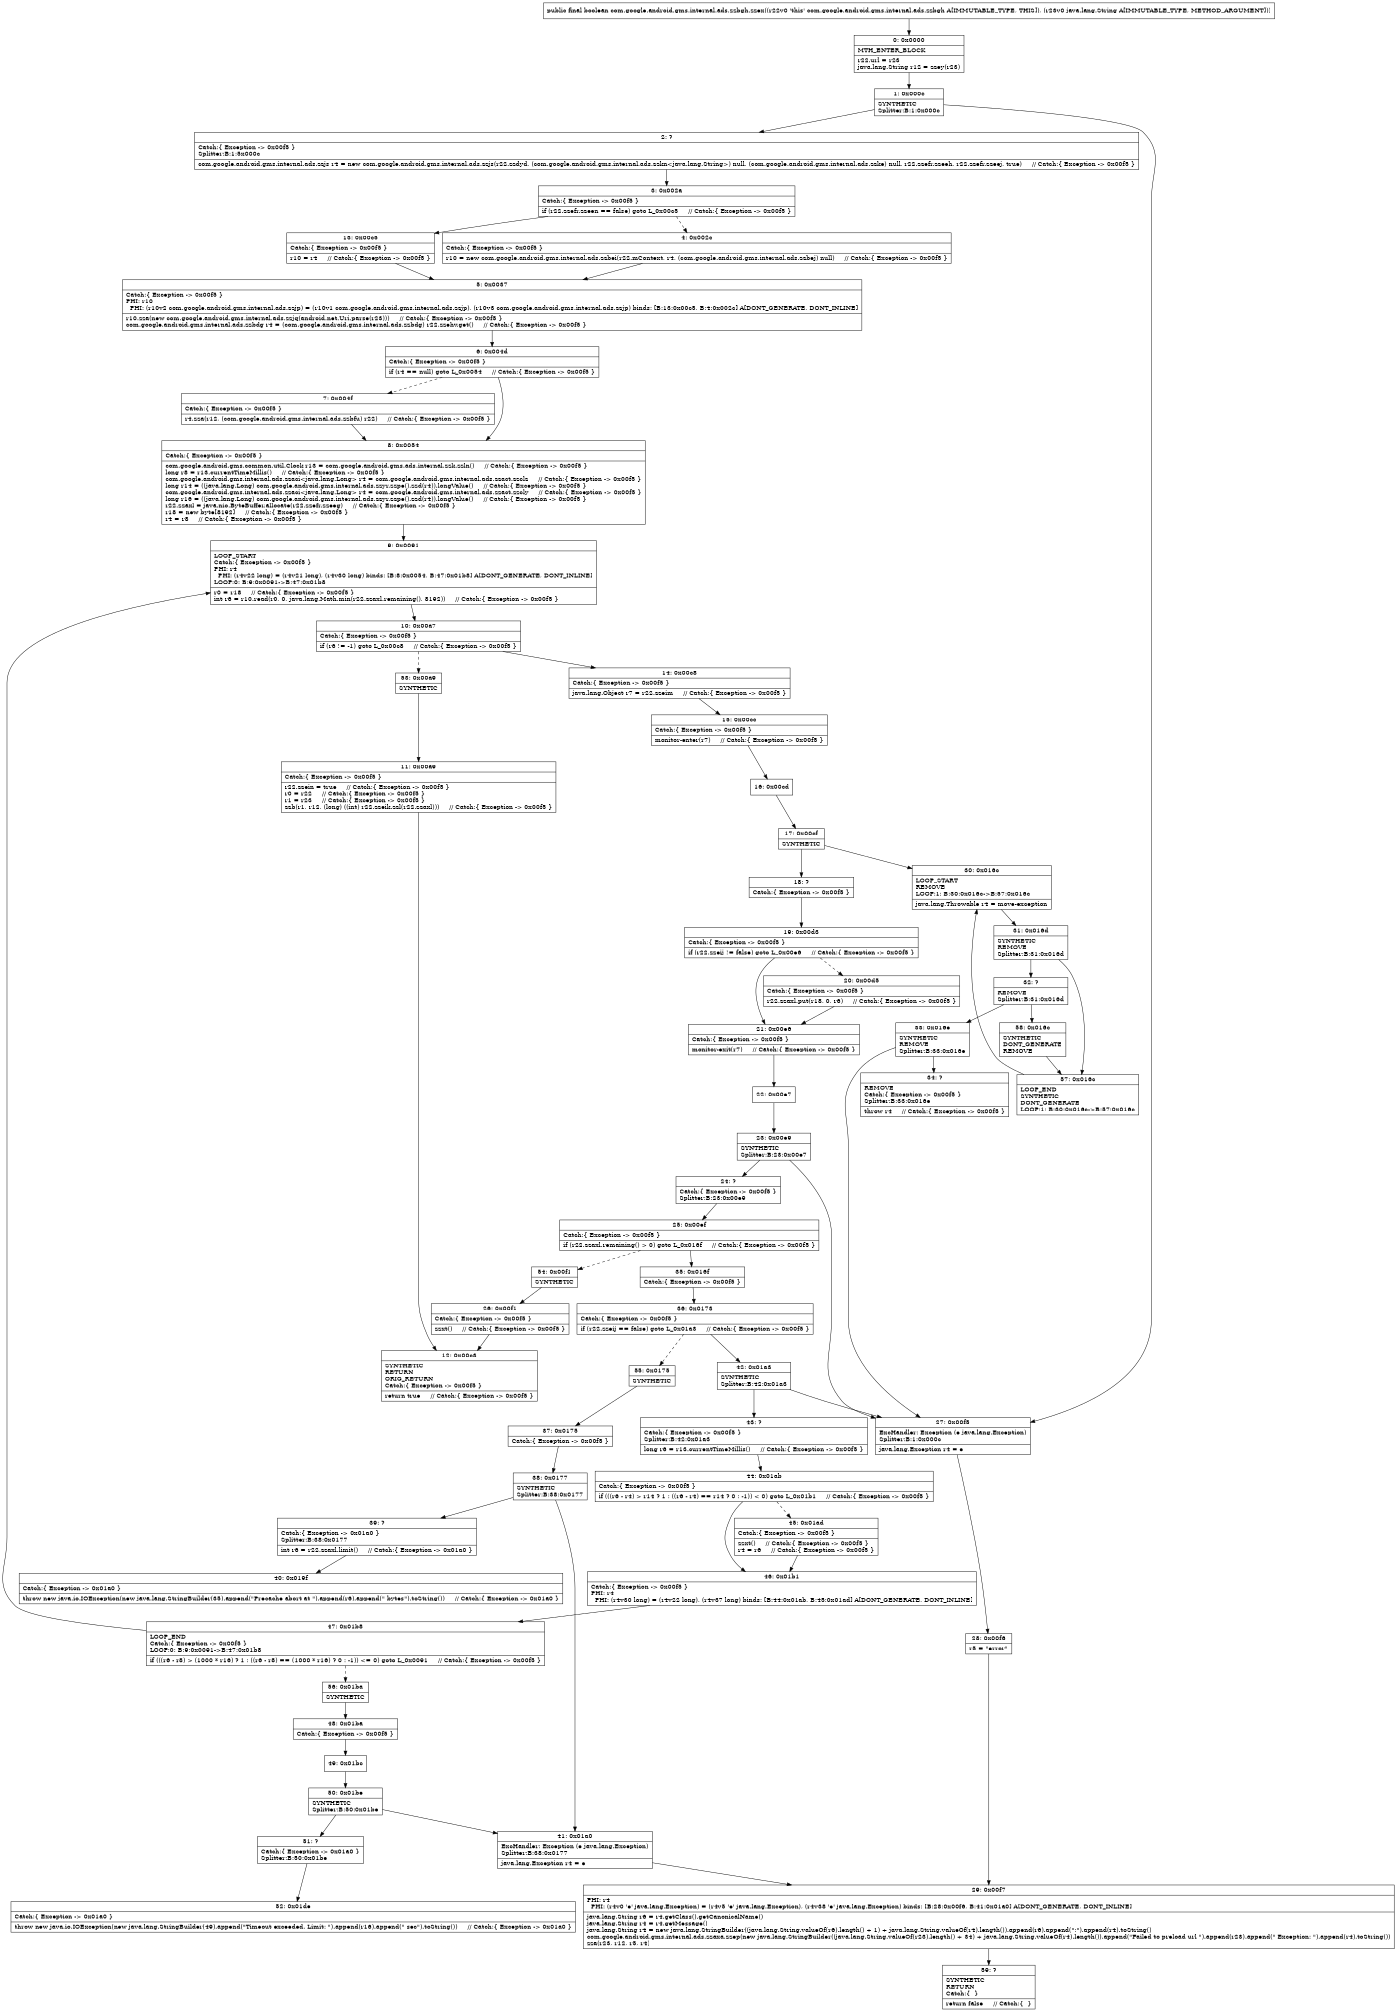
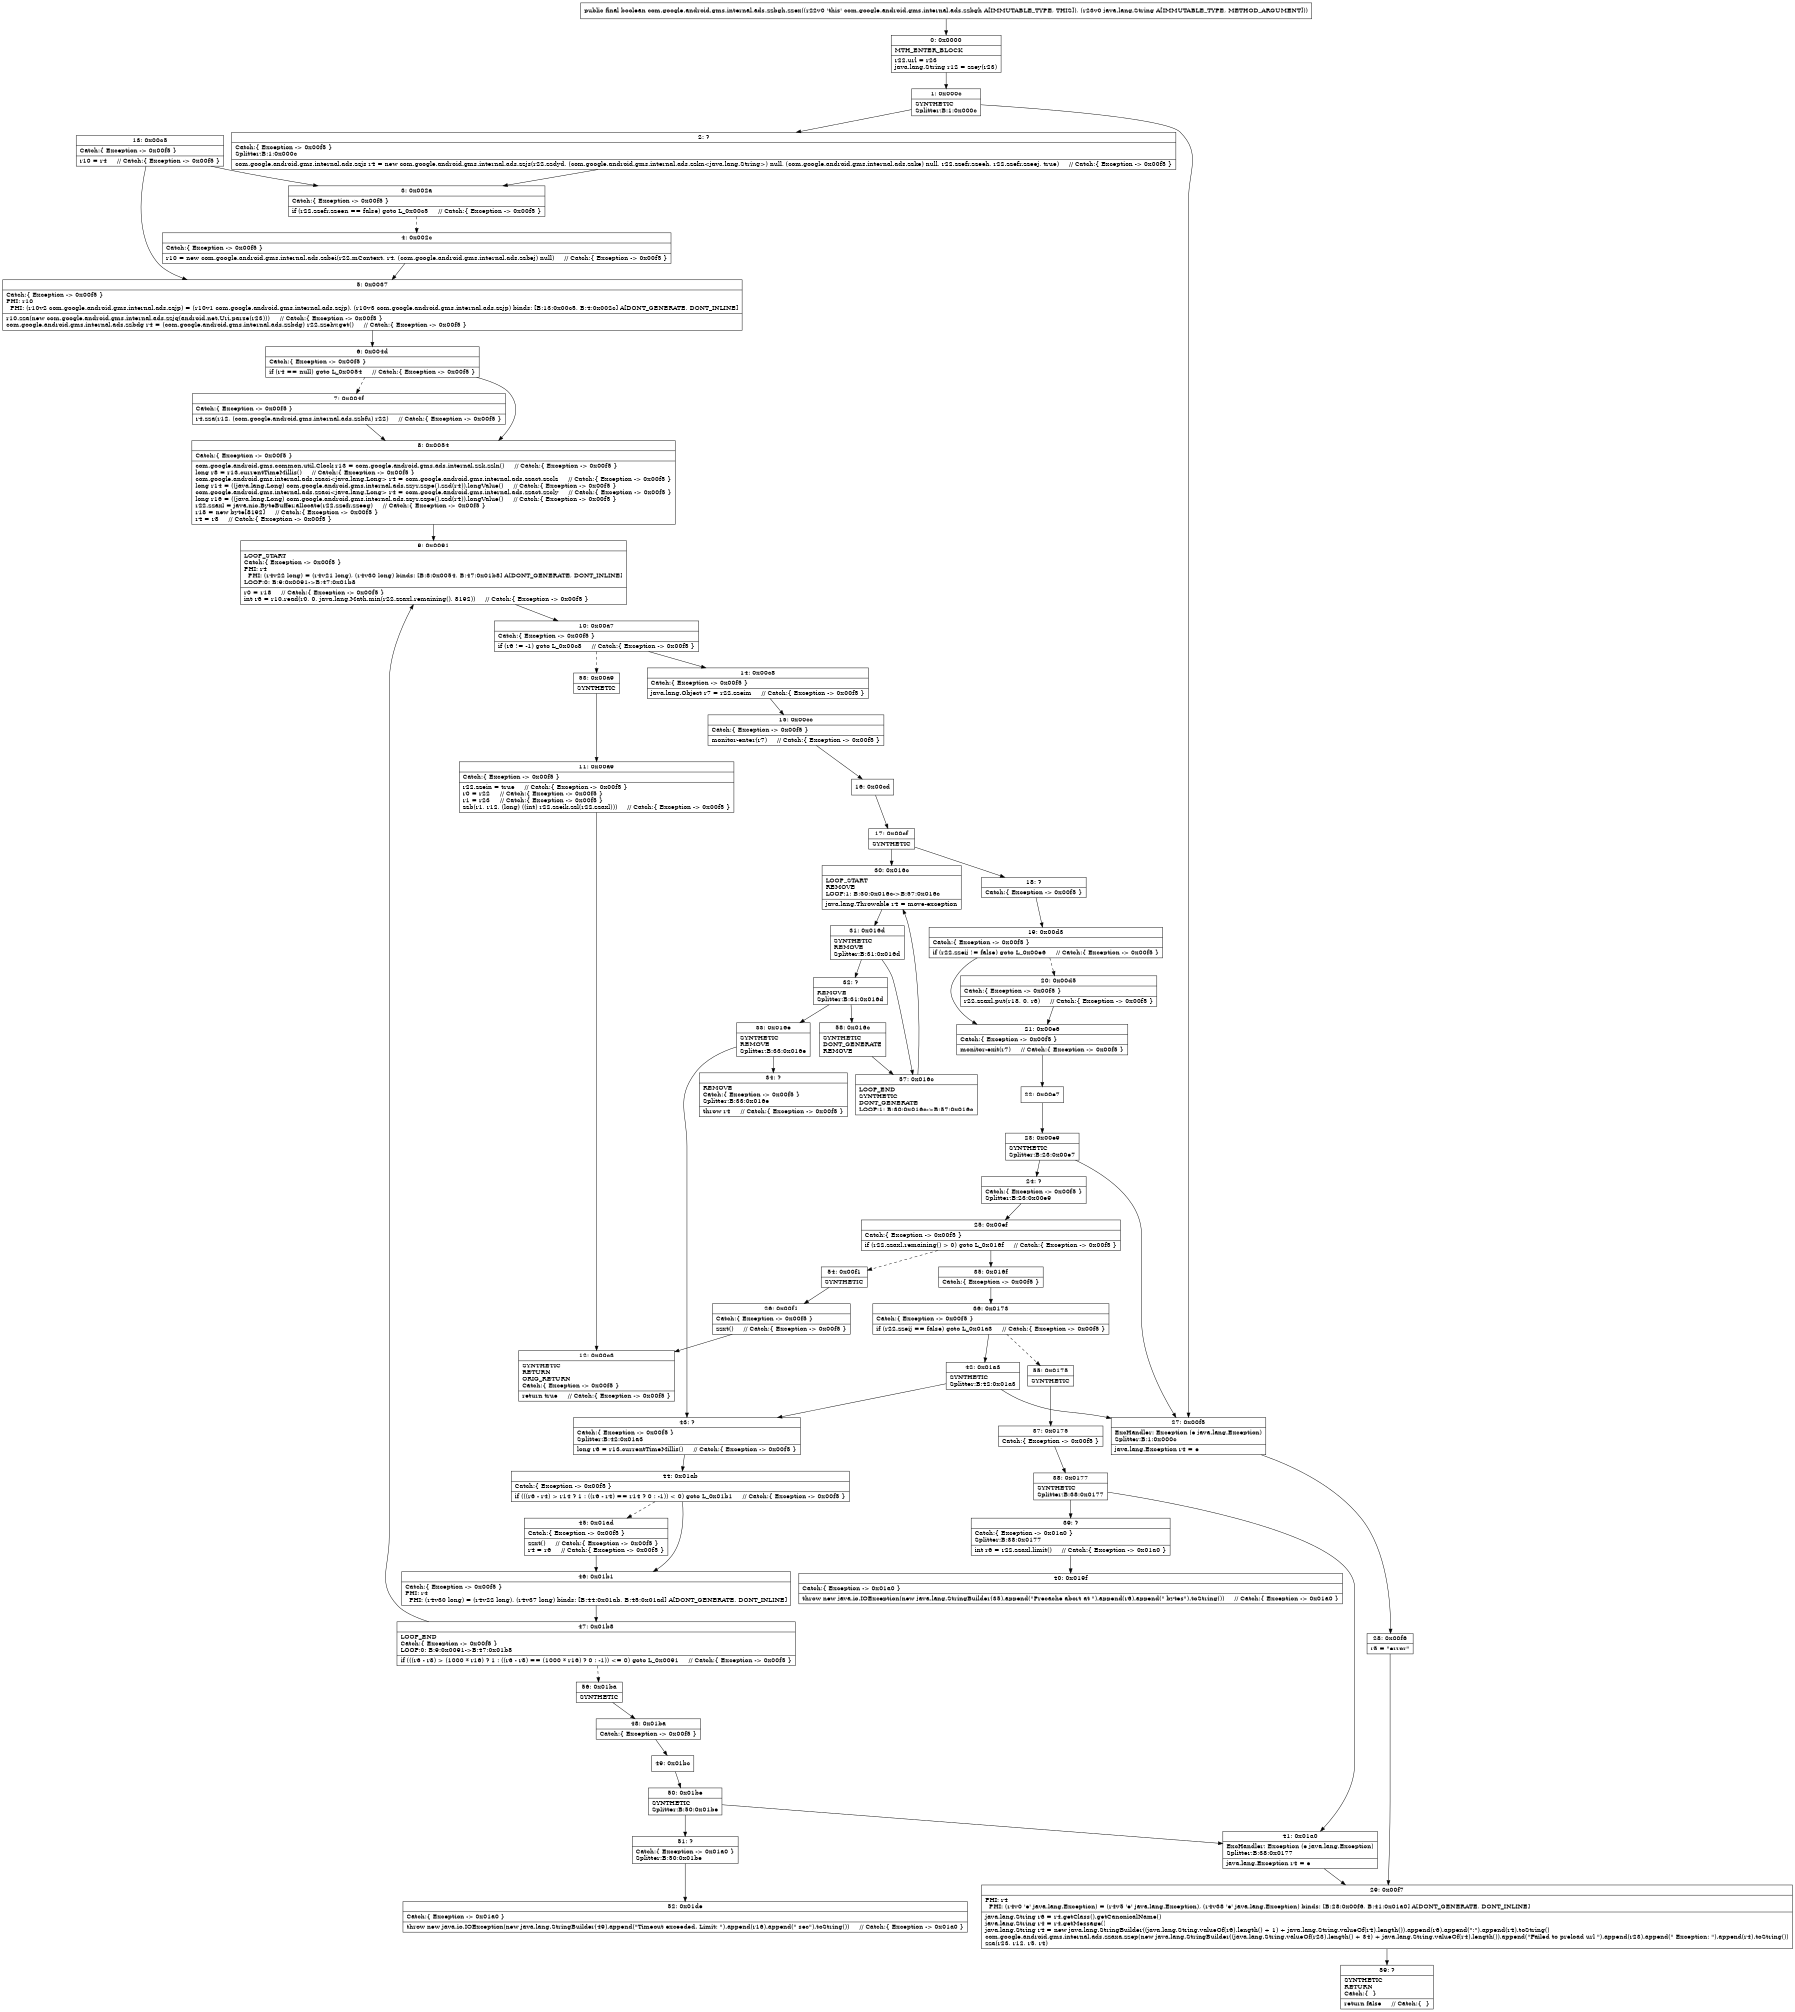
(229, 154) -> (266, 154)
(493, 224) -> (262, 176)
(848, 1232) -> (687, 1217)
